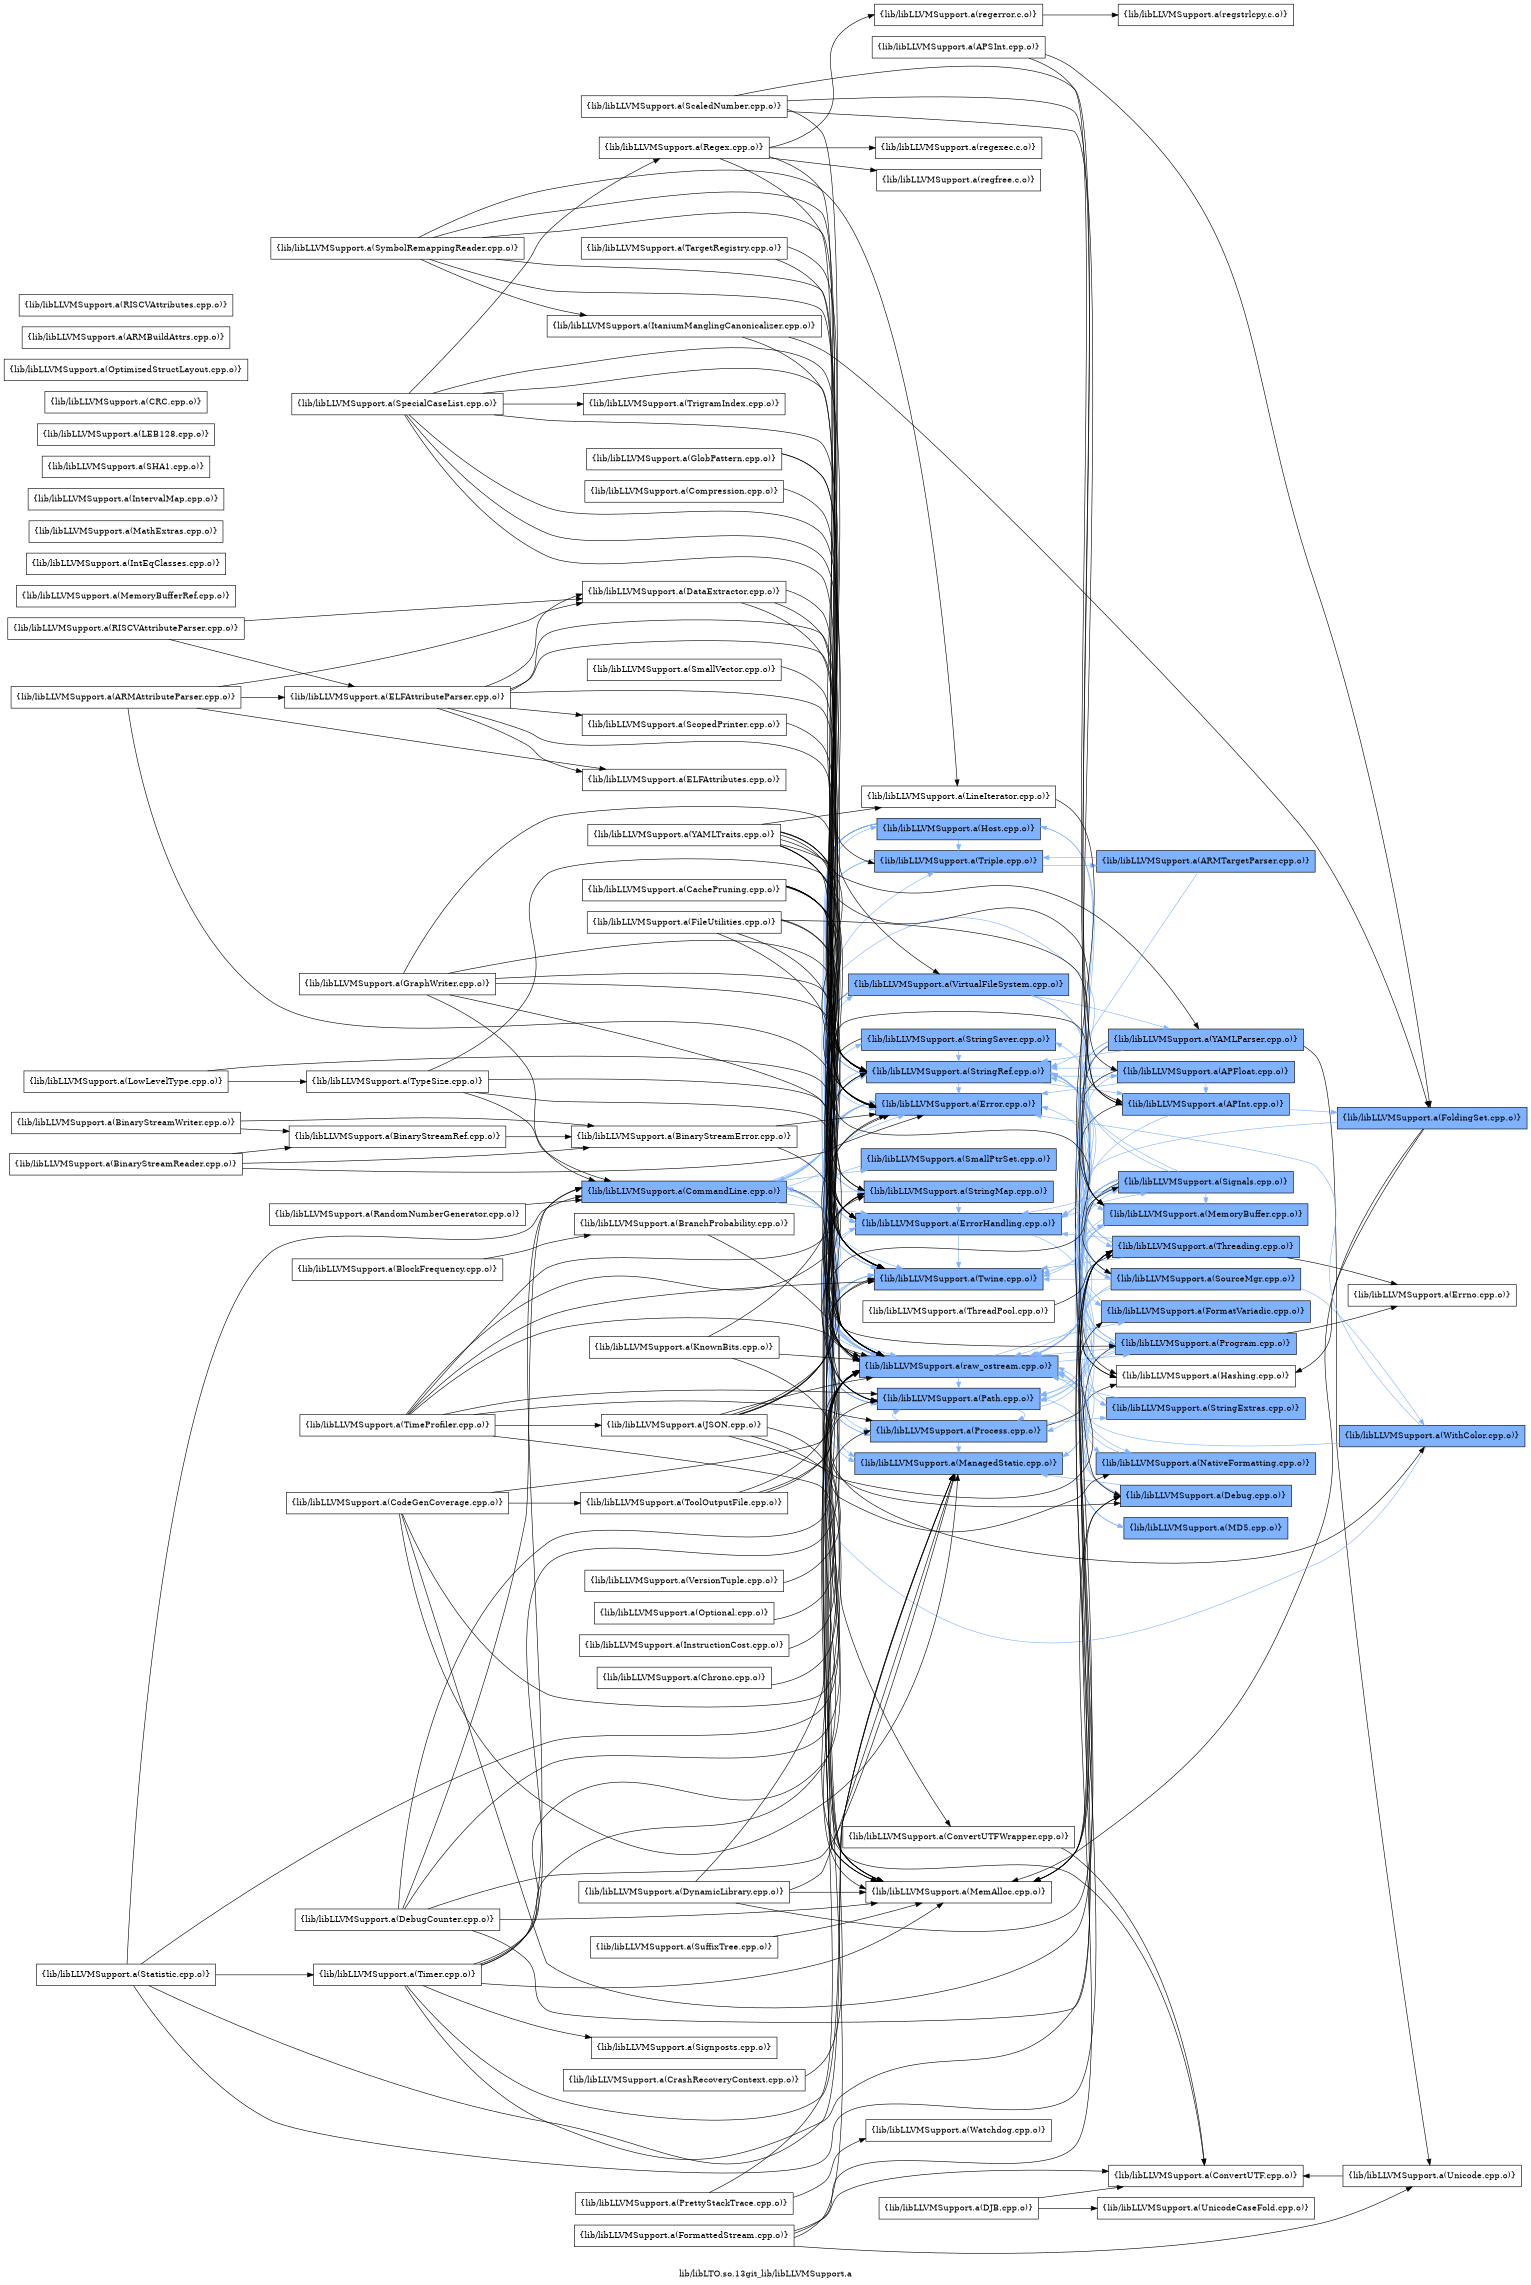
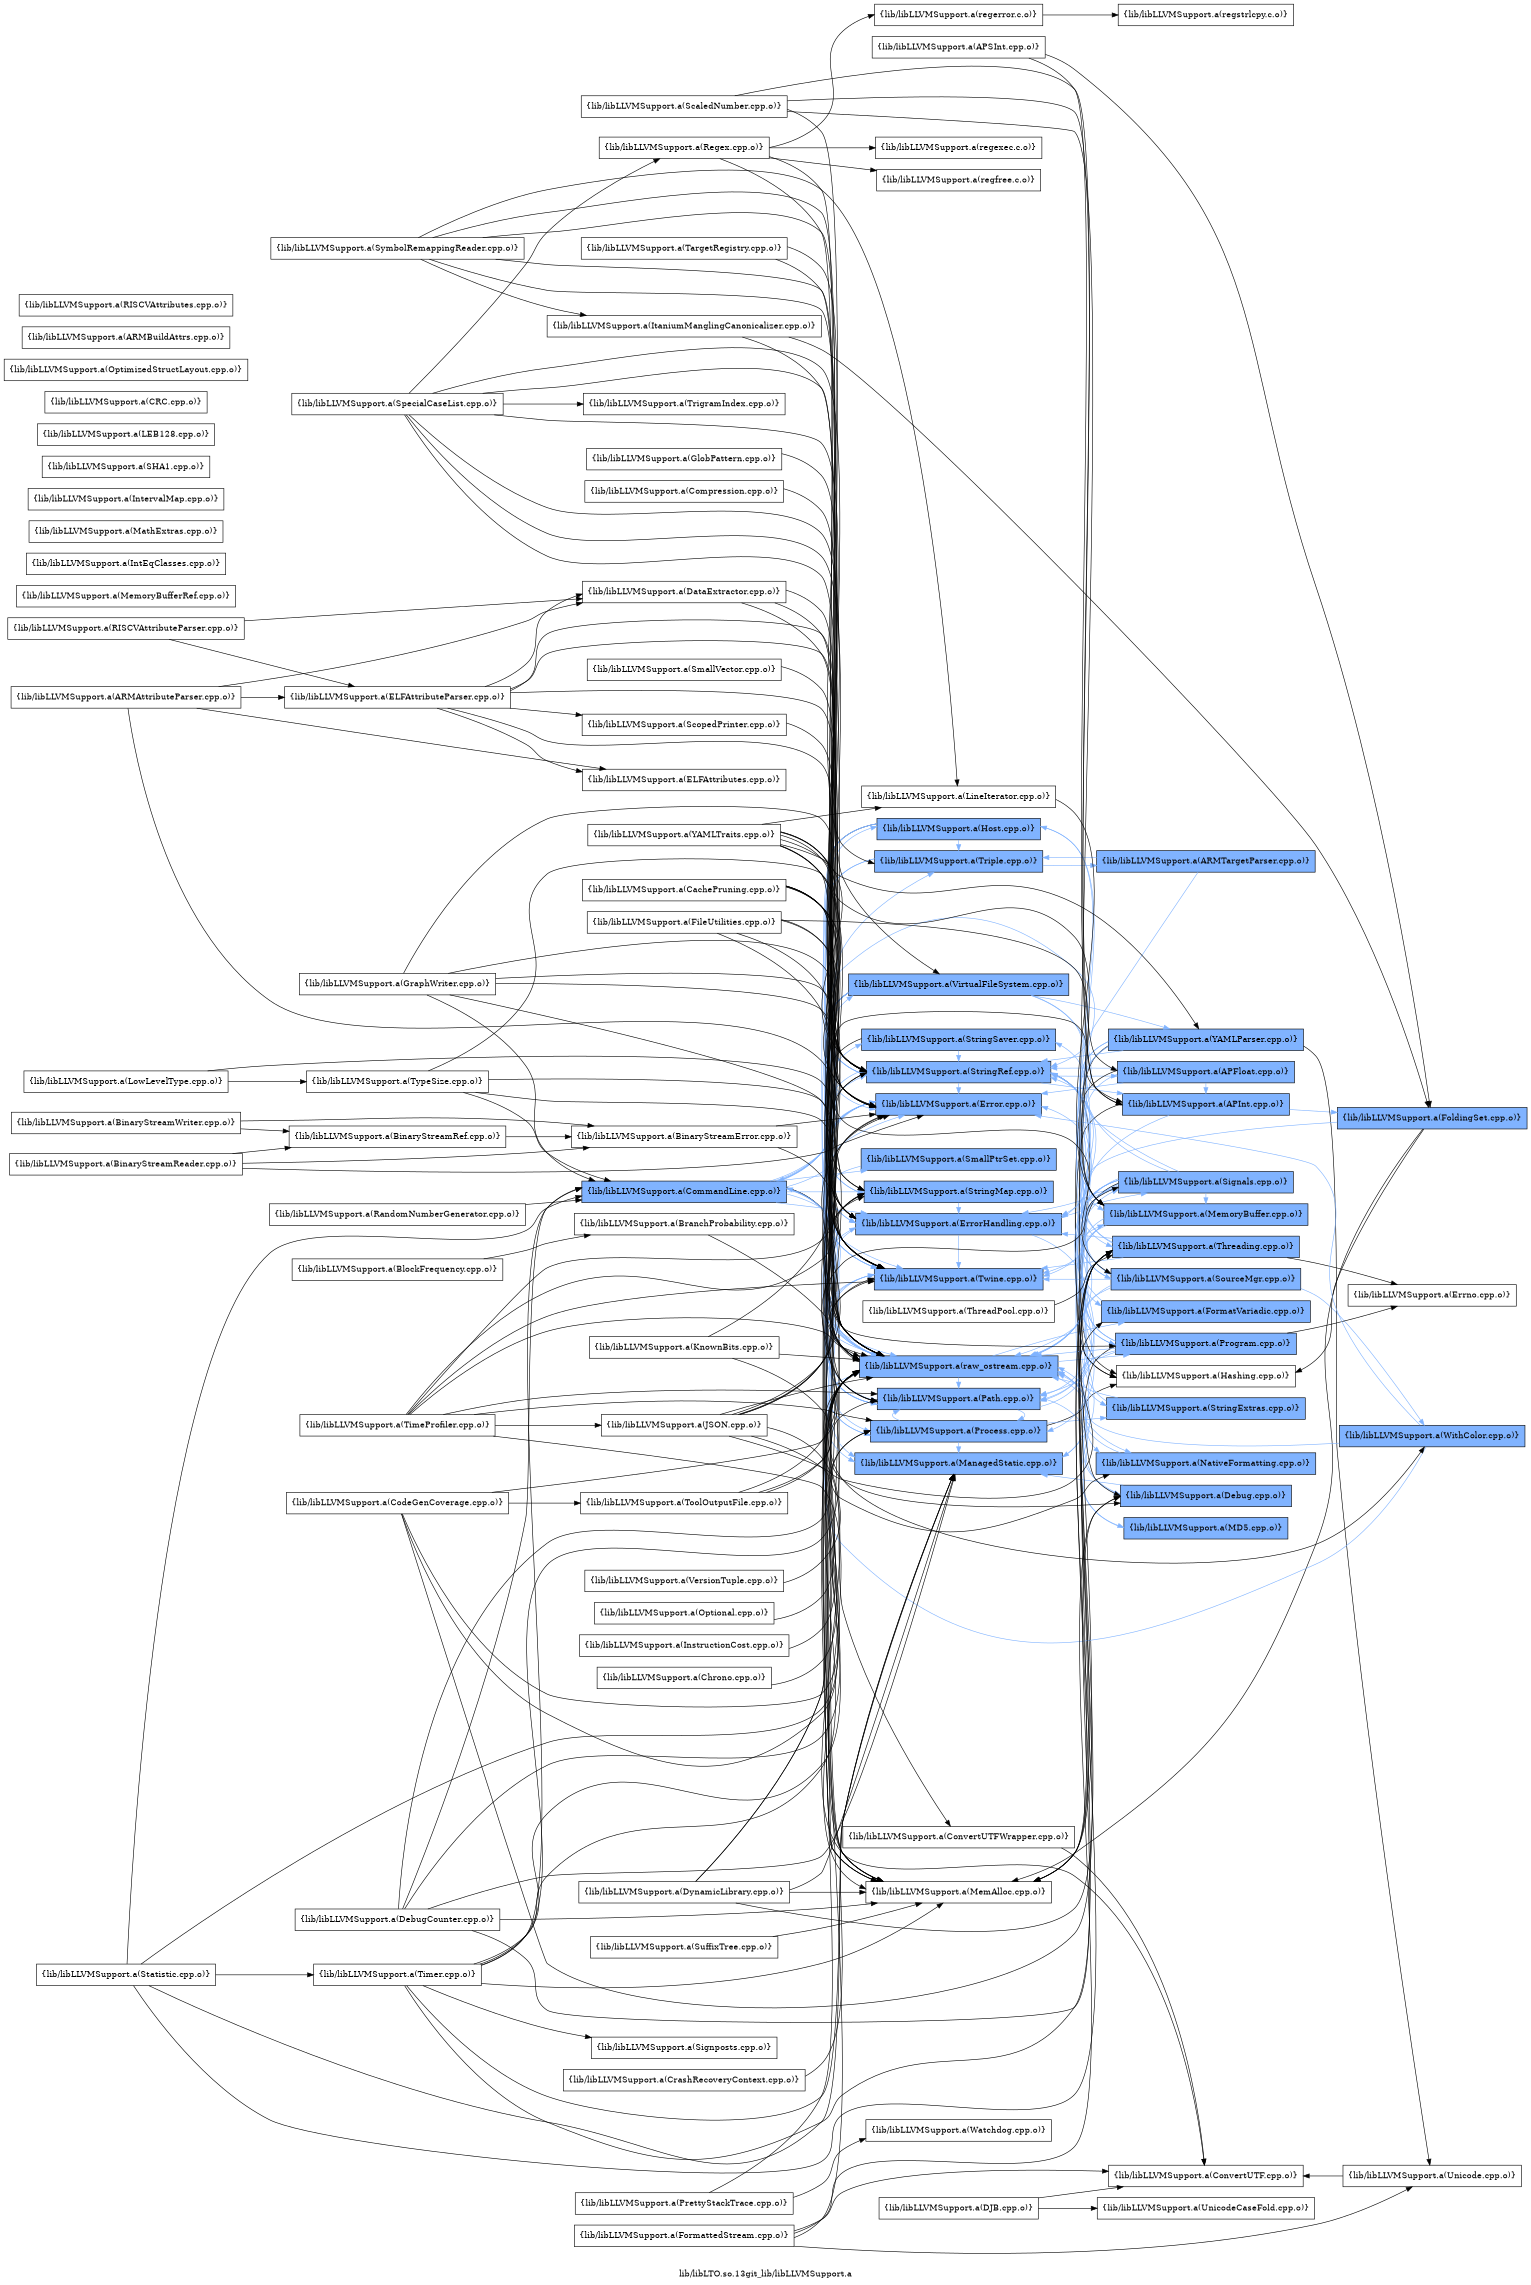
(833, 775) -> (827, 1510)
(698, 1853) -> (710, 1765)
